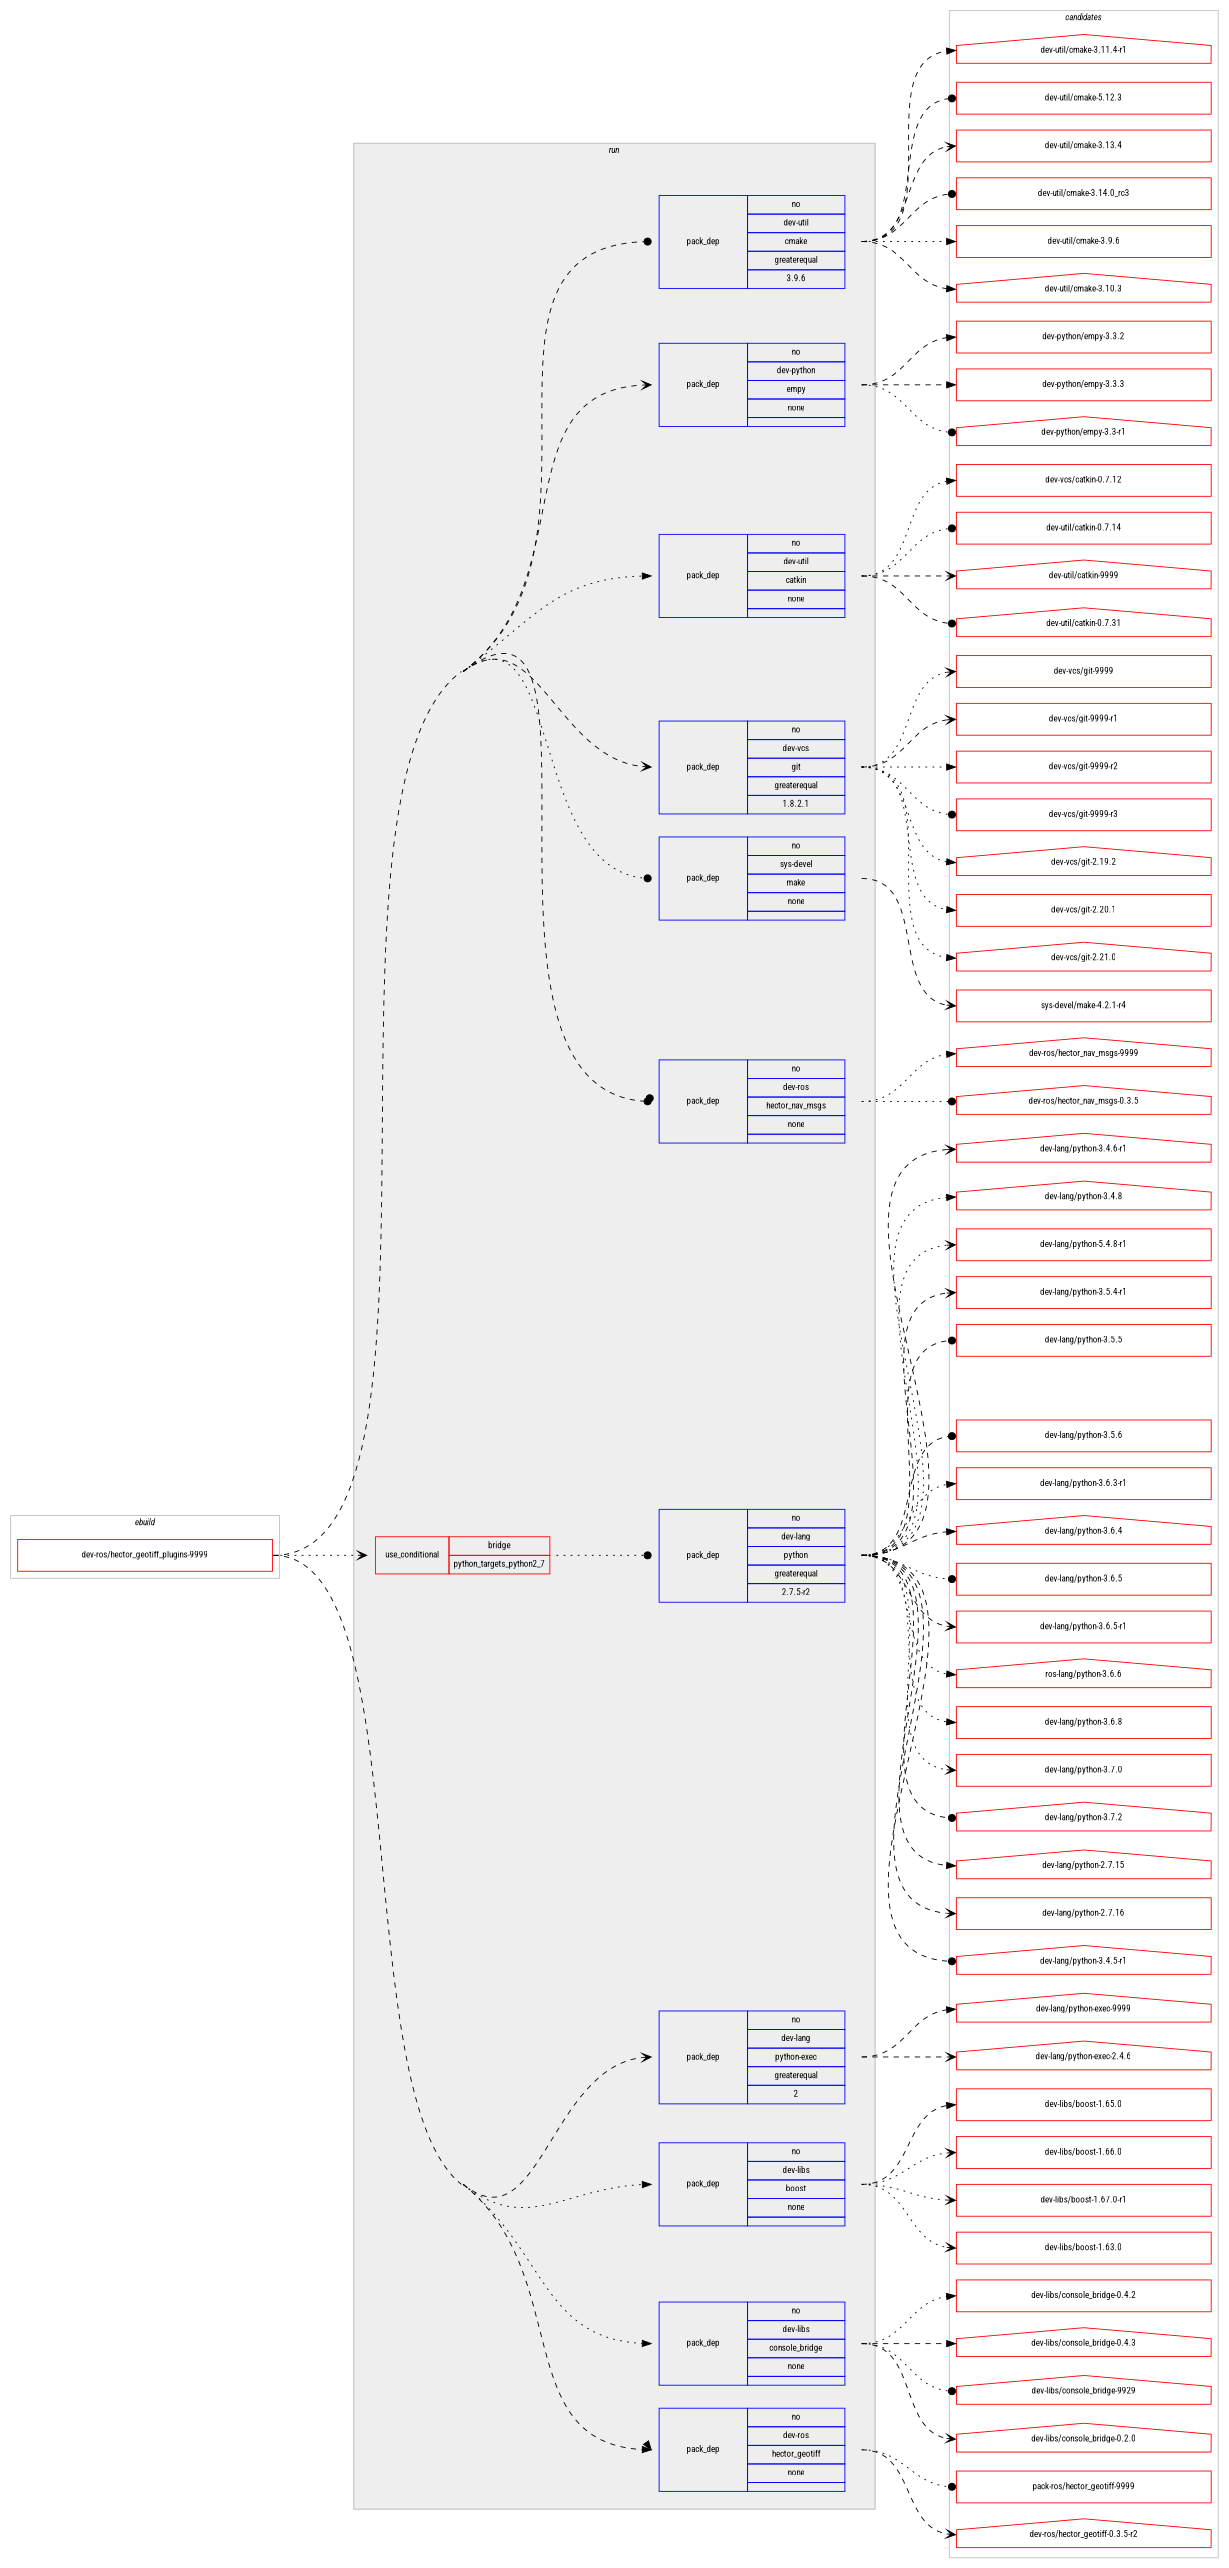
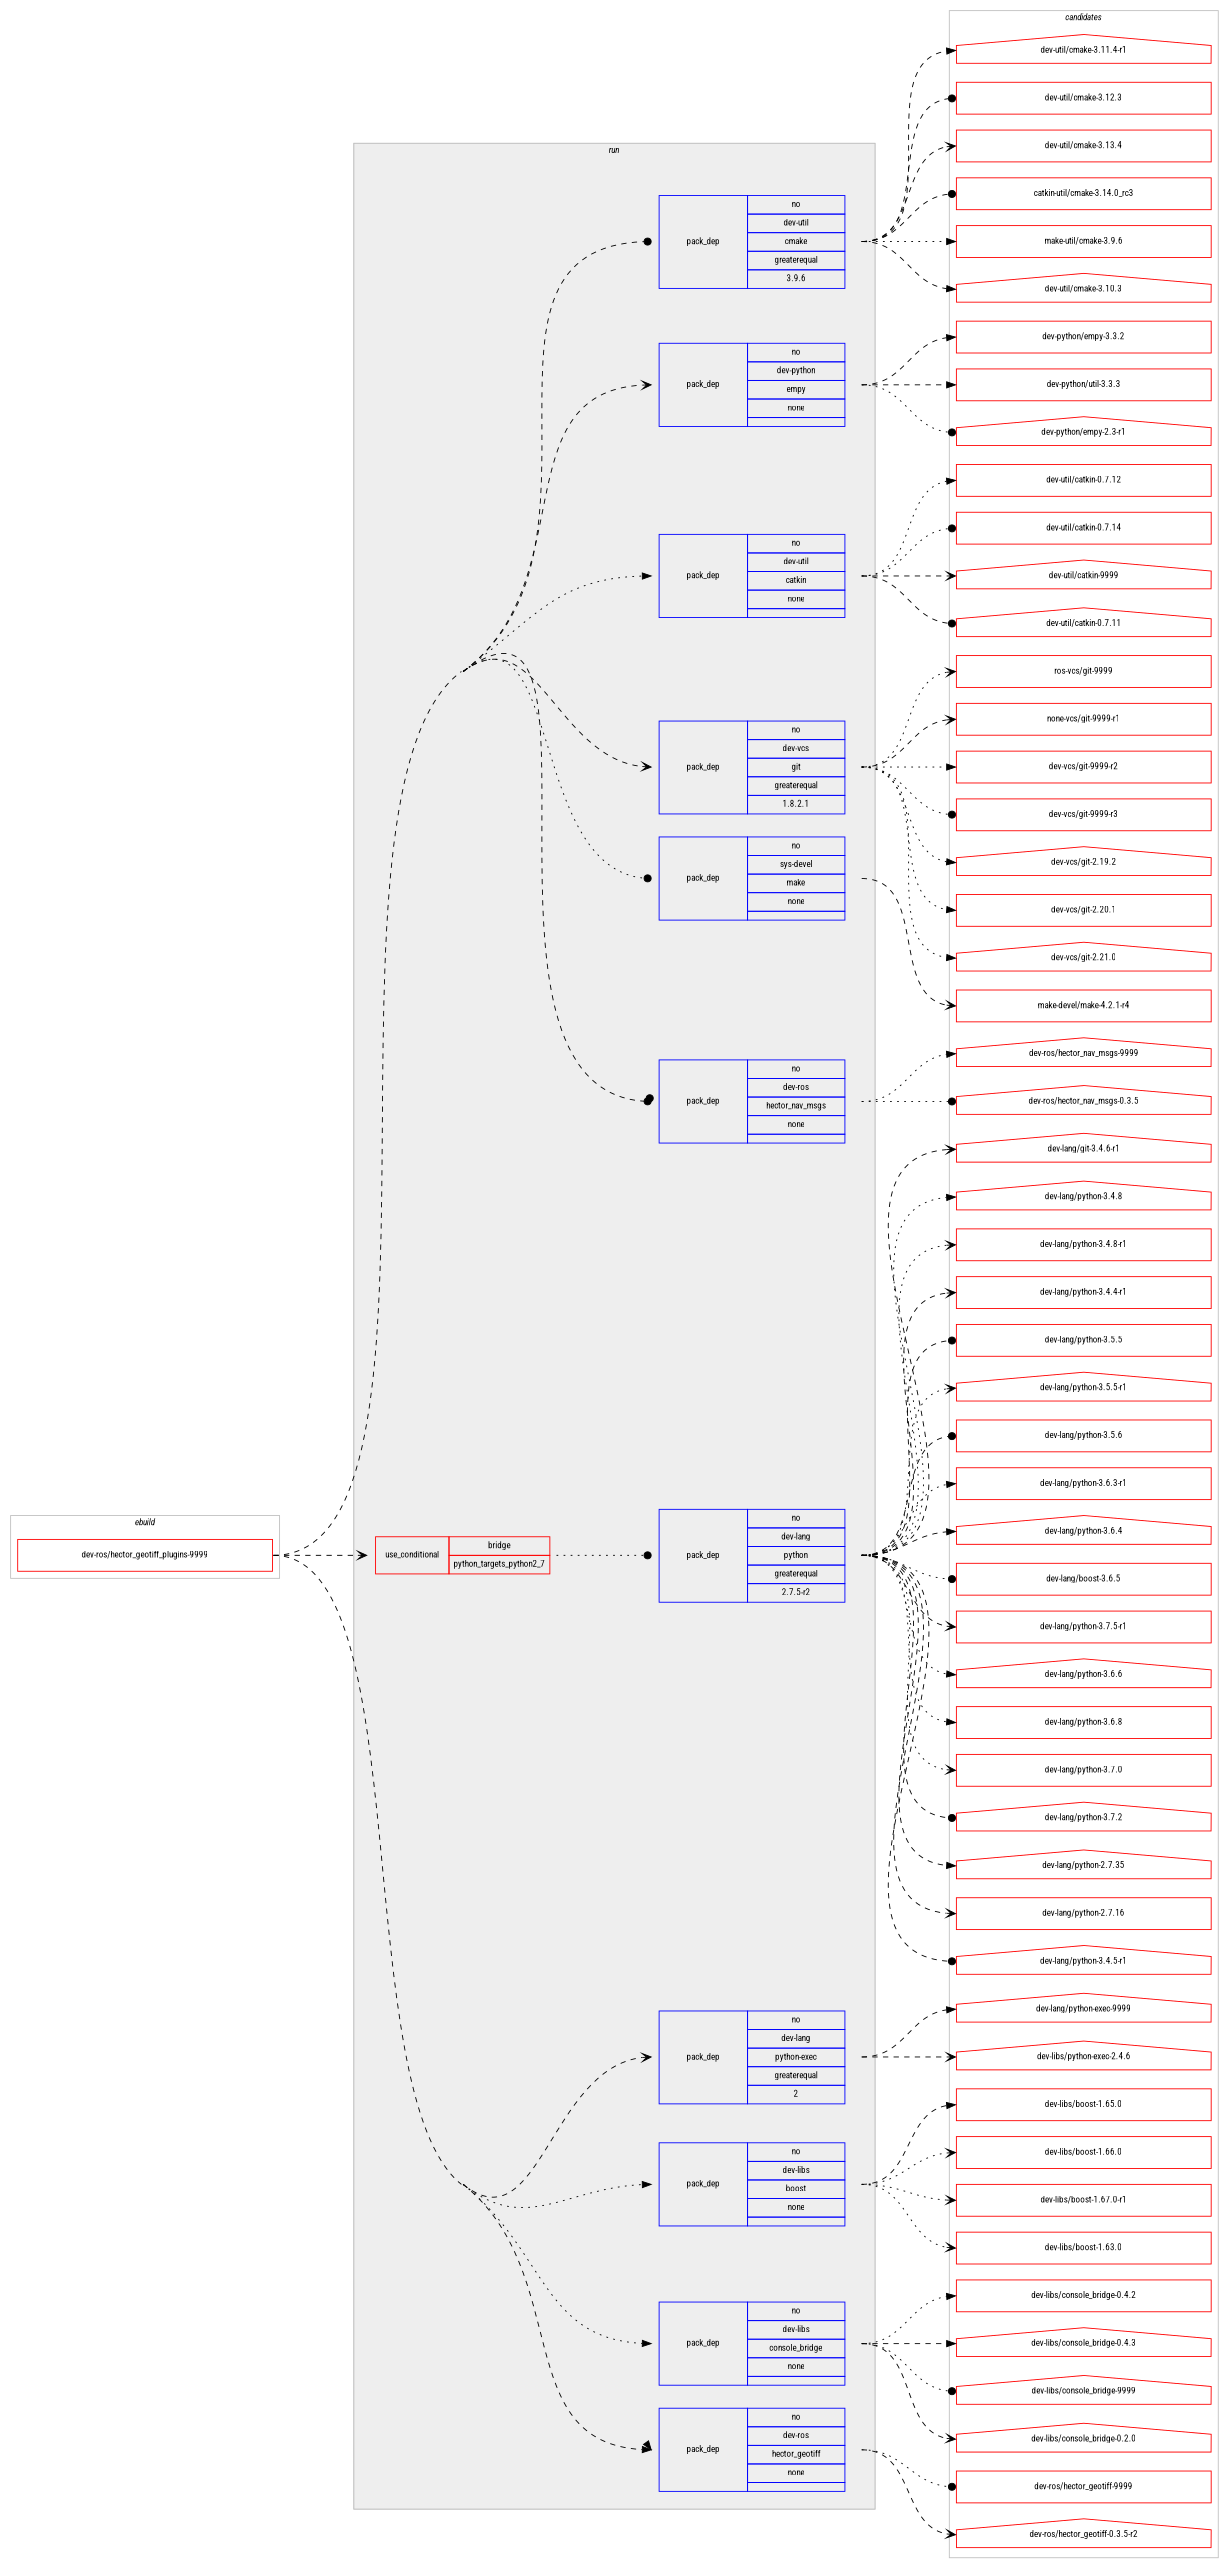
(1084, 98) -> (1084, 98)
(1084, 194) -> (1084, 194)
(1084, 242) -> (1084, 242)
(1084, 385) -> (1084, 385)
(1084, 433) -> (1084, 433)
(1084, 480) -> (1084, 480)
(1084, 624) -> (1084, 624)
(1084, 672) -> (1084, 672)
(1084, 719) -> (1084, 719)
(1084, 1006) -> (1084, 1006)
(1084, 1149) -> (1084, 1149)
(1084, 1245) -> (1084, 1245)
(1084, 1293) -> (1084, 1293)
none -> (1084, 1388)
(315, 1555) -> (315, 1555)
(1084, 1579) -> (1084, 1579)
(1084, 1627) -> (1084, 1627)
(1084, 1675) -> (1084, 1675)
(1084, 1866) -> (1084, 1866)
(1084, 2057) -> (1084, 2057)
(1084, 2391) -> (1084, 2391)
(1084, 2487) -> (1084, 2487)
